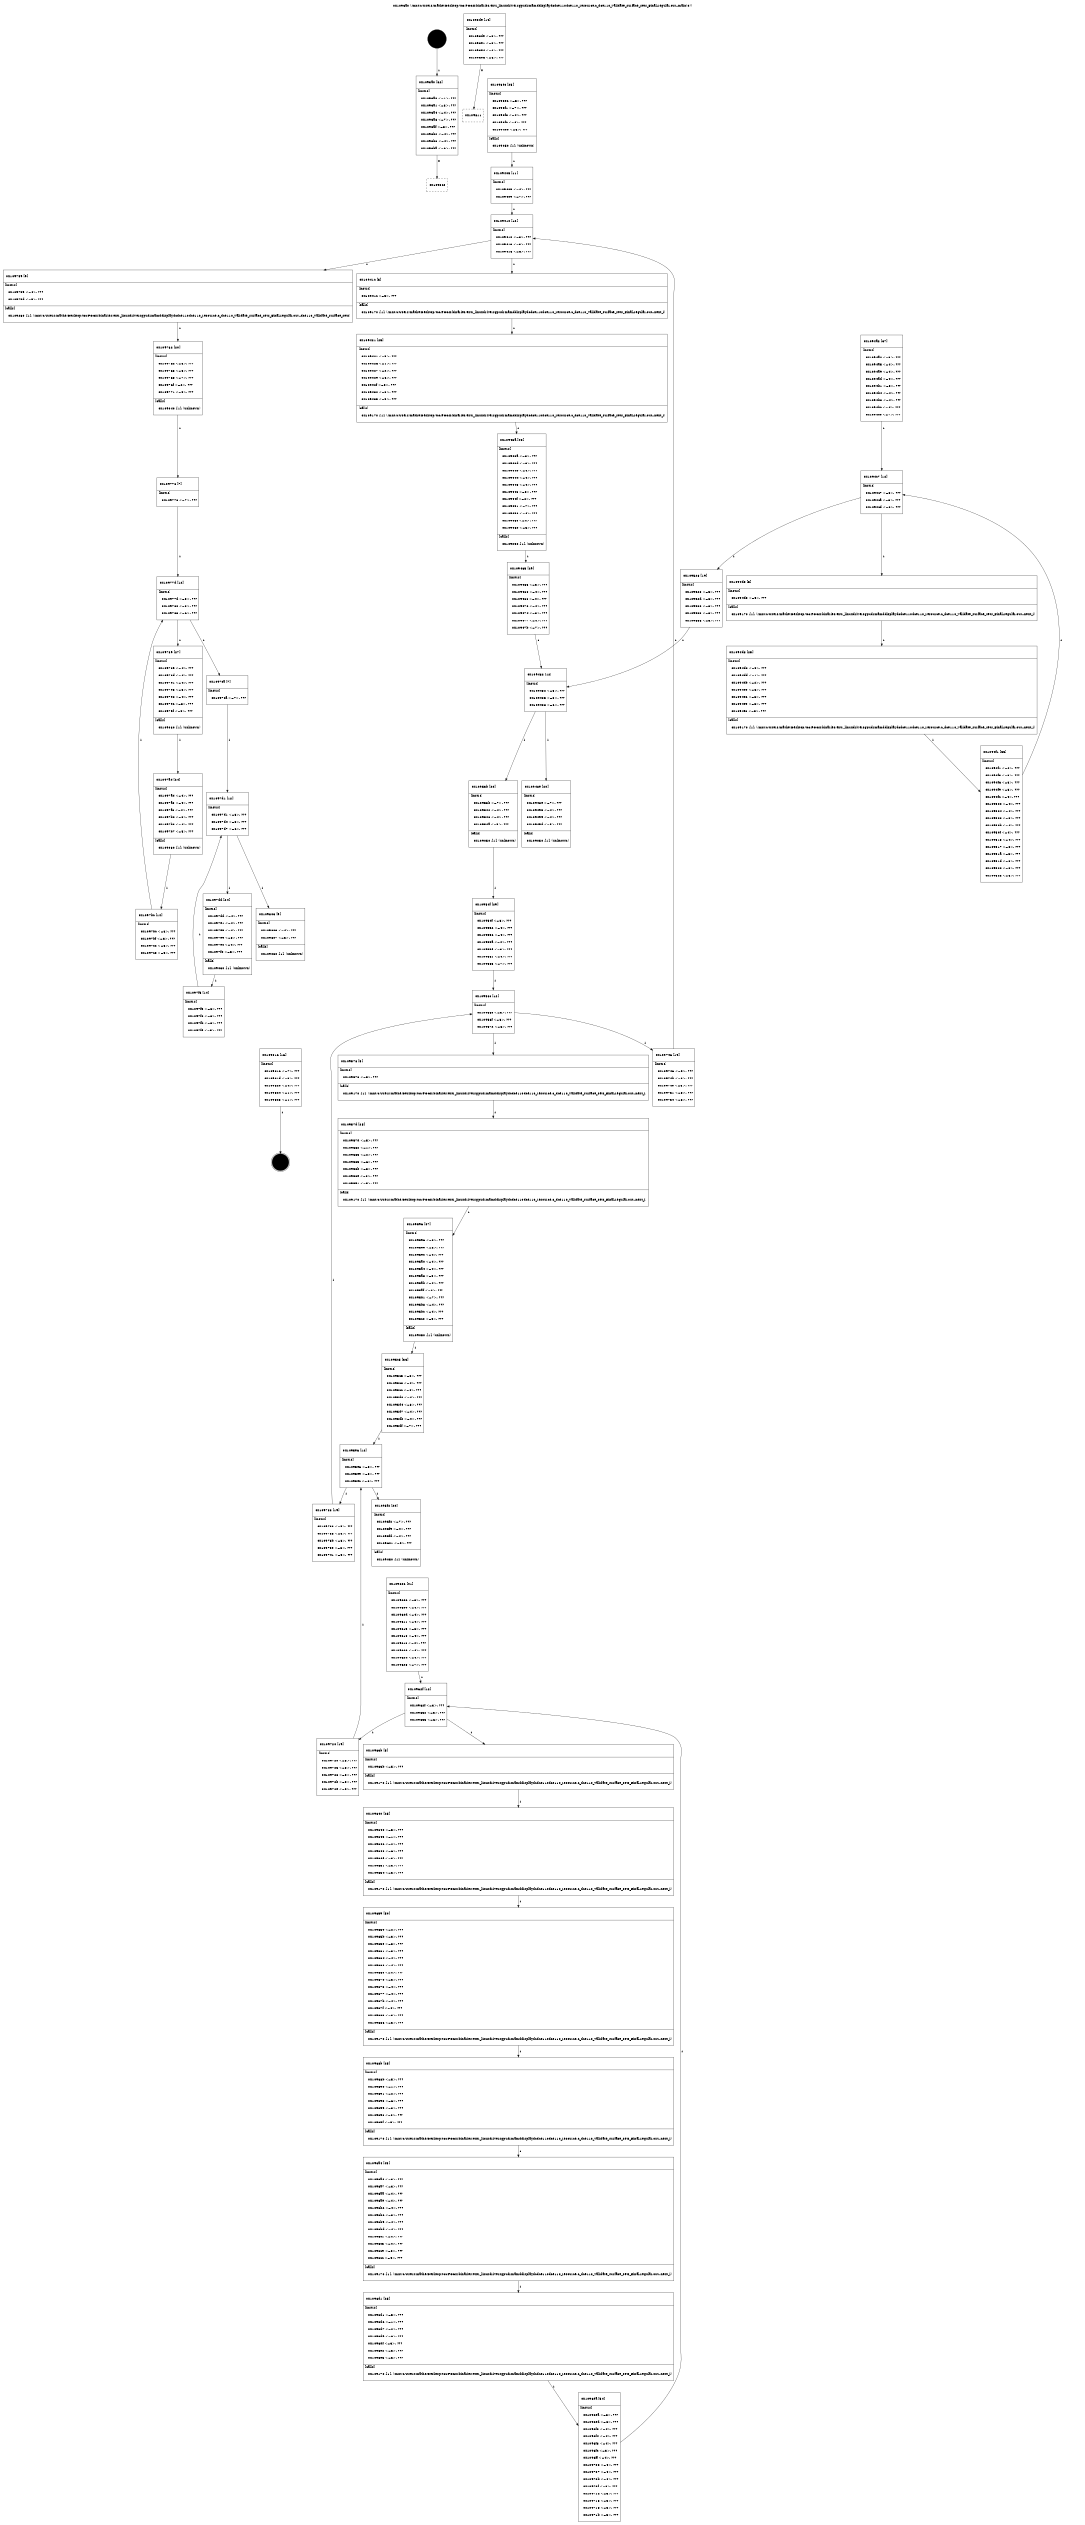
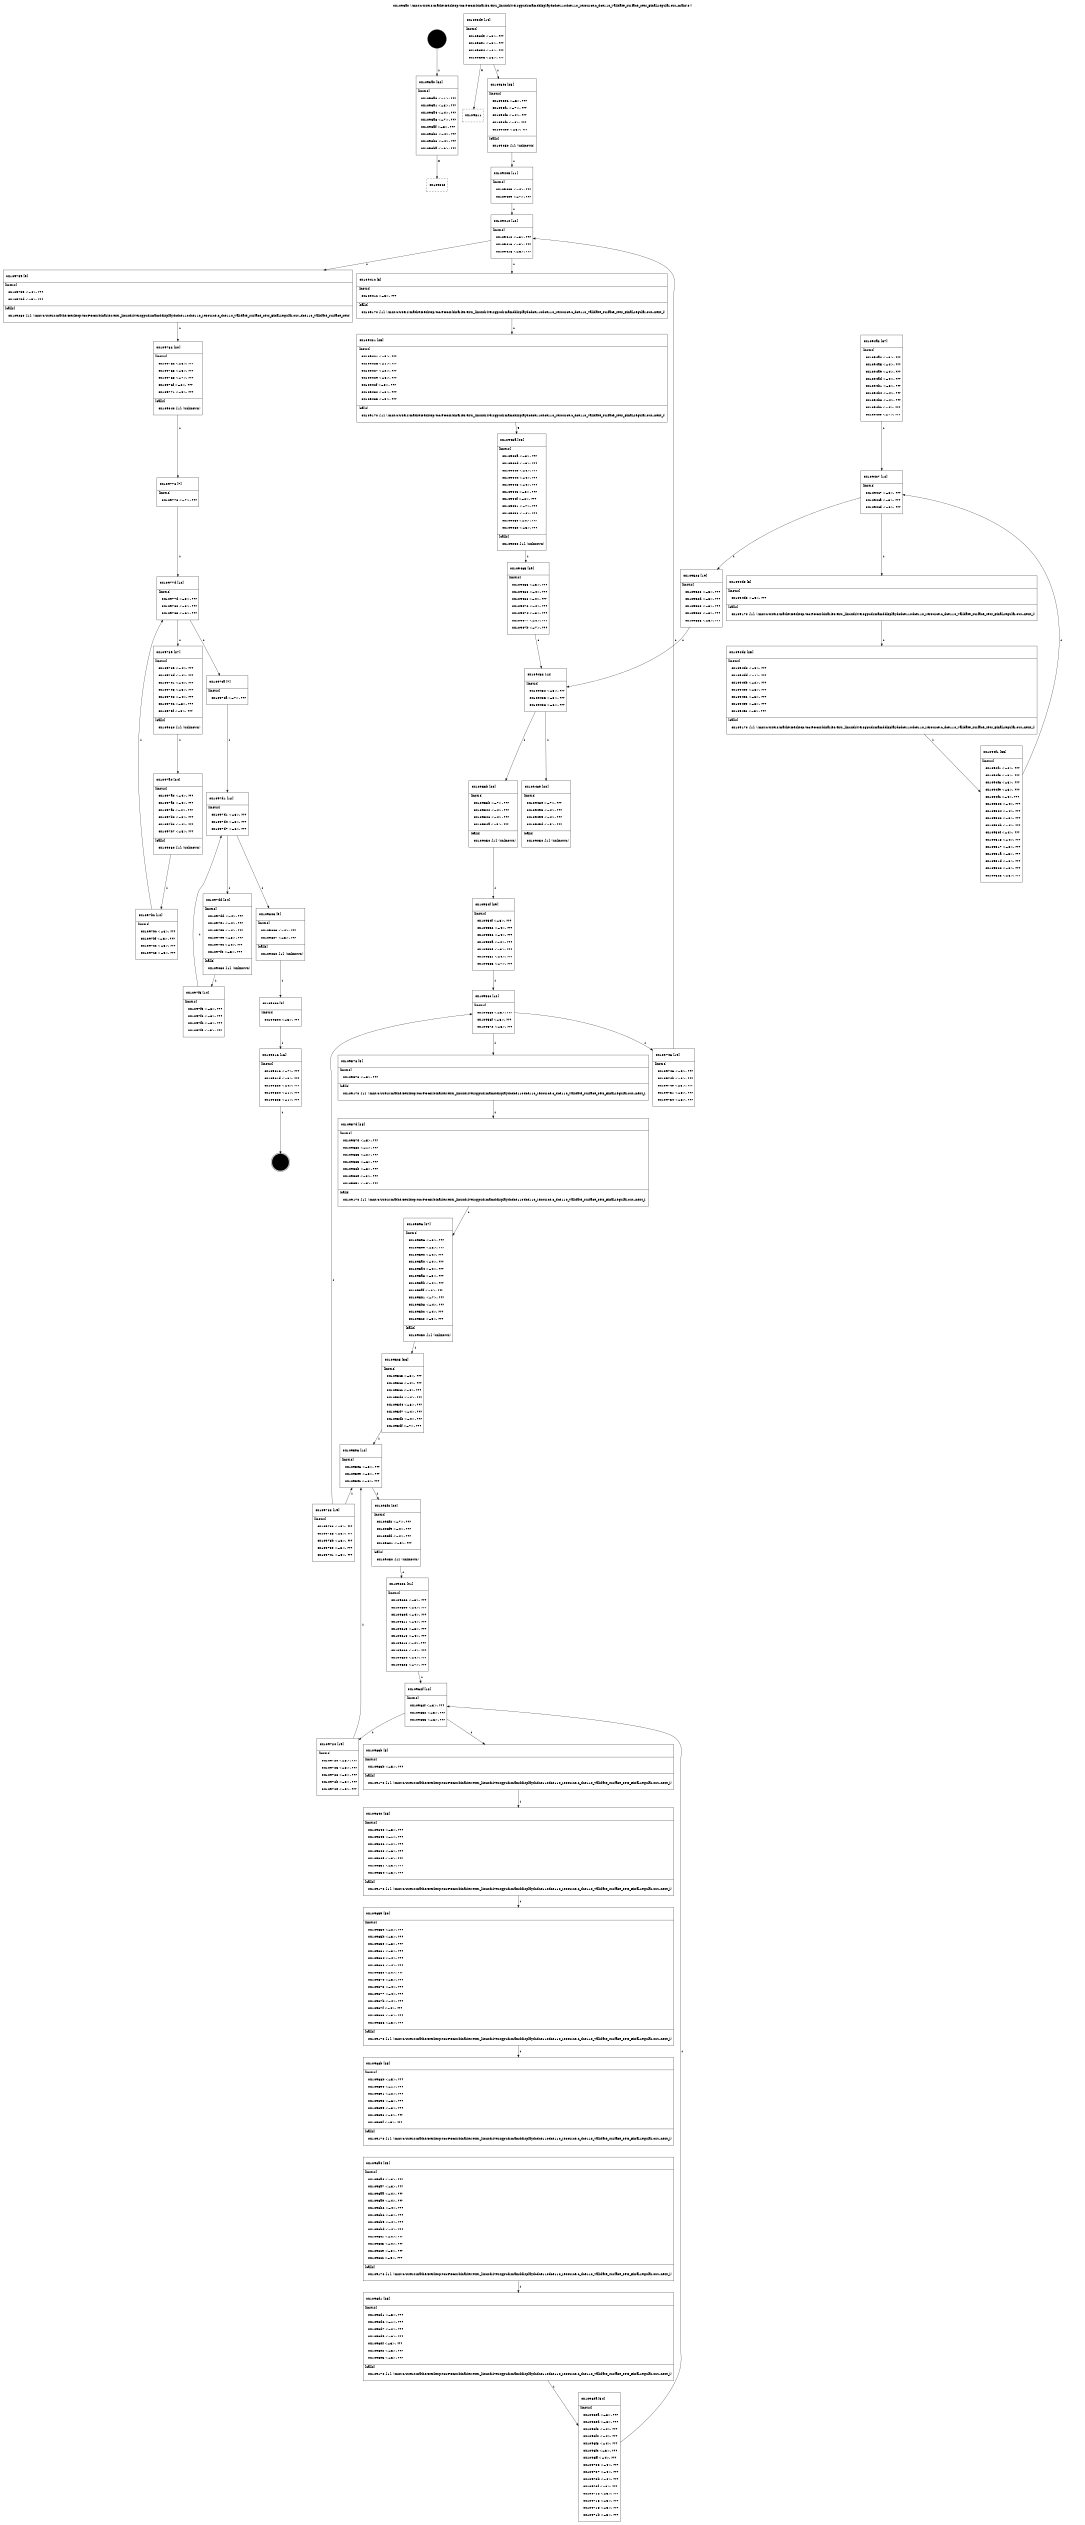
none -> (496, 71)
(518, 428) -> (518, 428)
none -> (280, 1012)
(343, 1495) -> (348, 1497)
none -> (401, 1571)
(518, 2150) -> none
